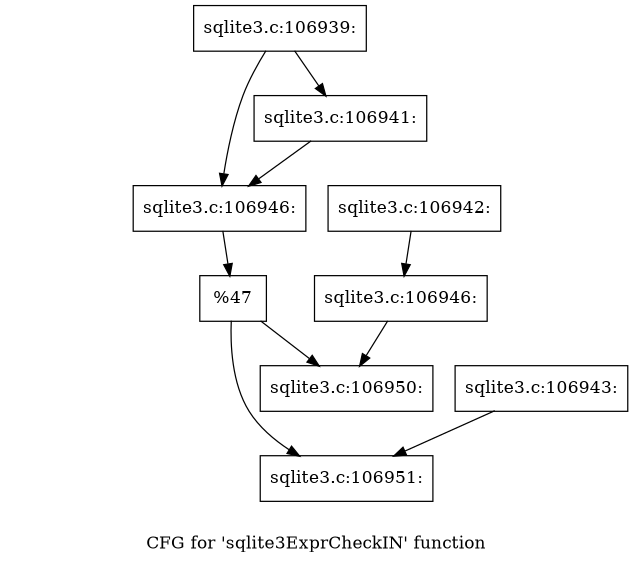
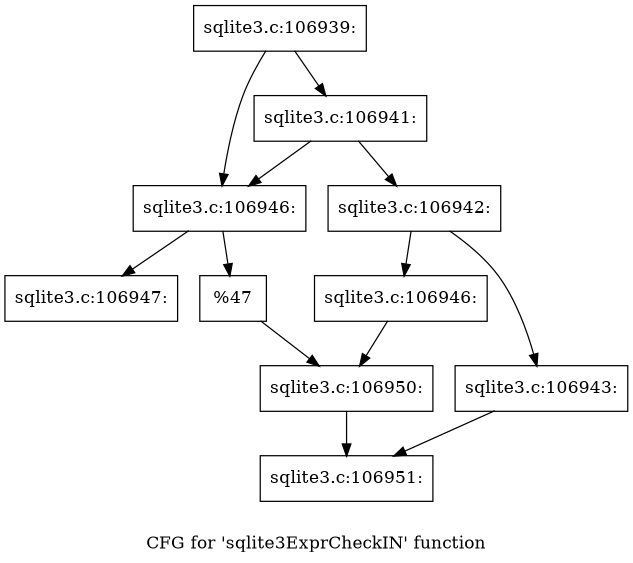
none -> (373, 159)
none -> (504, 284)
none -> (91, 298)
(241, 394) -> (347, 427)
